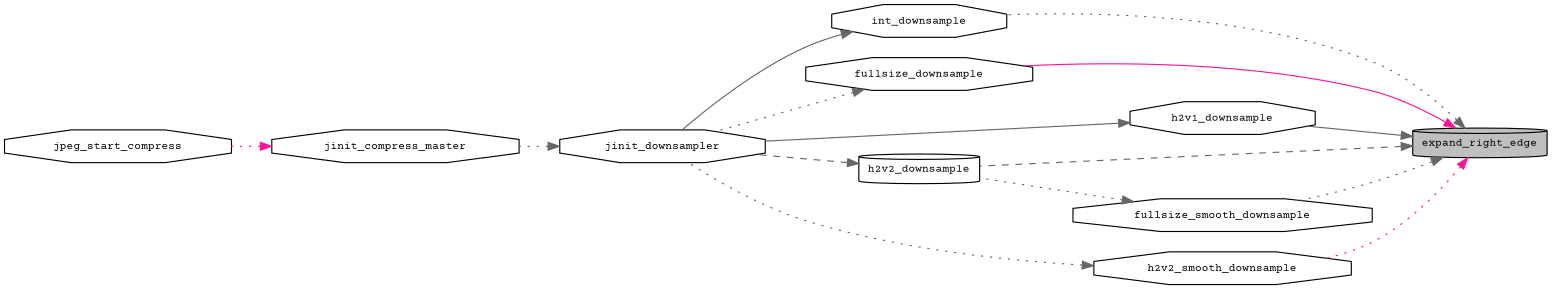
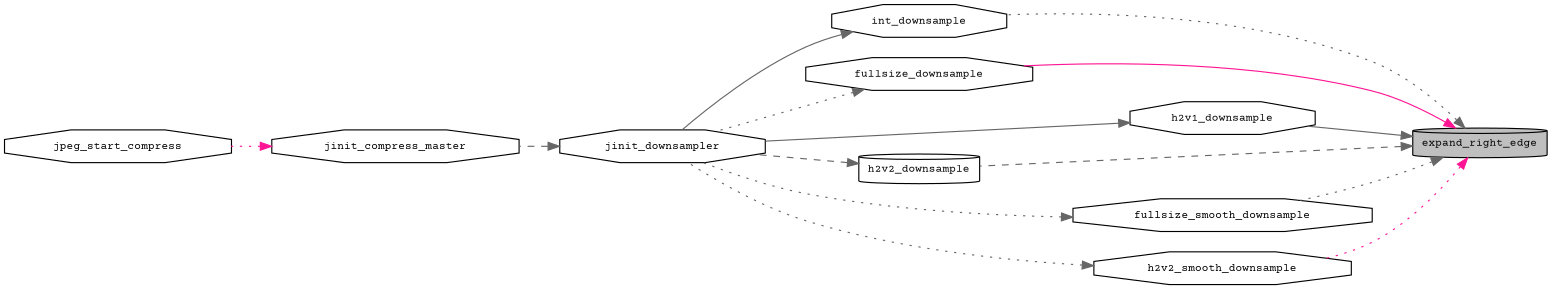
(534, 146) -> (534, 146)
(1051, 189) -> (880, 205)
